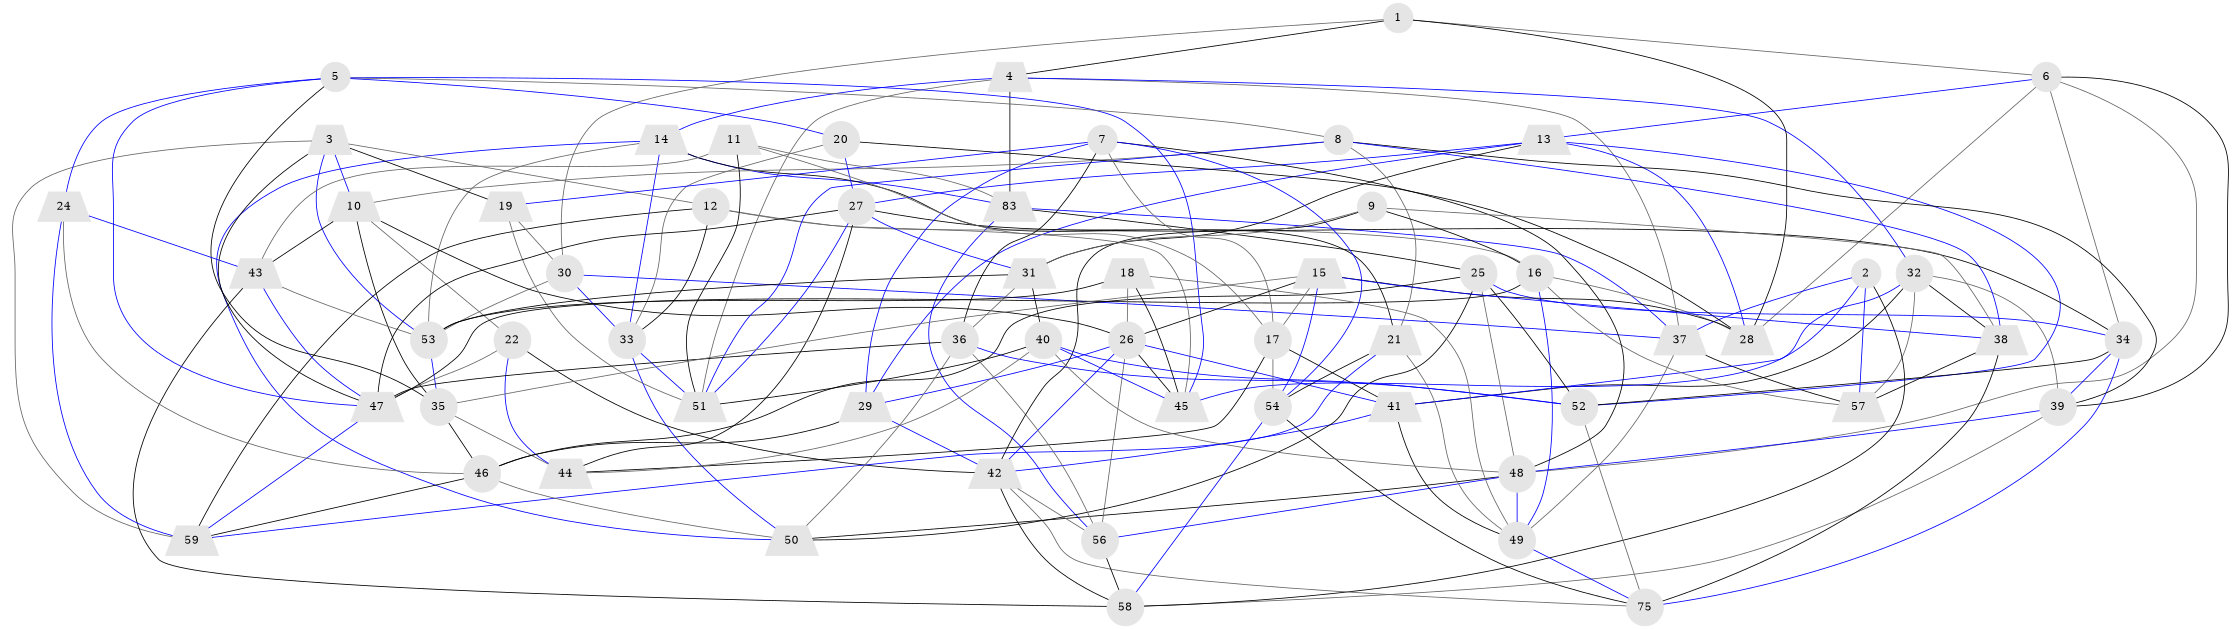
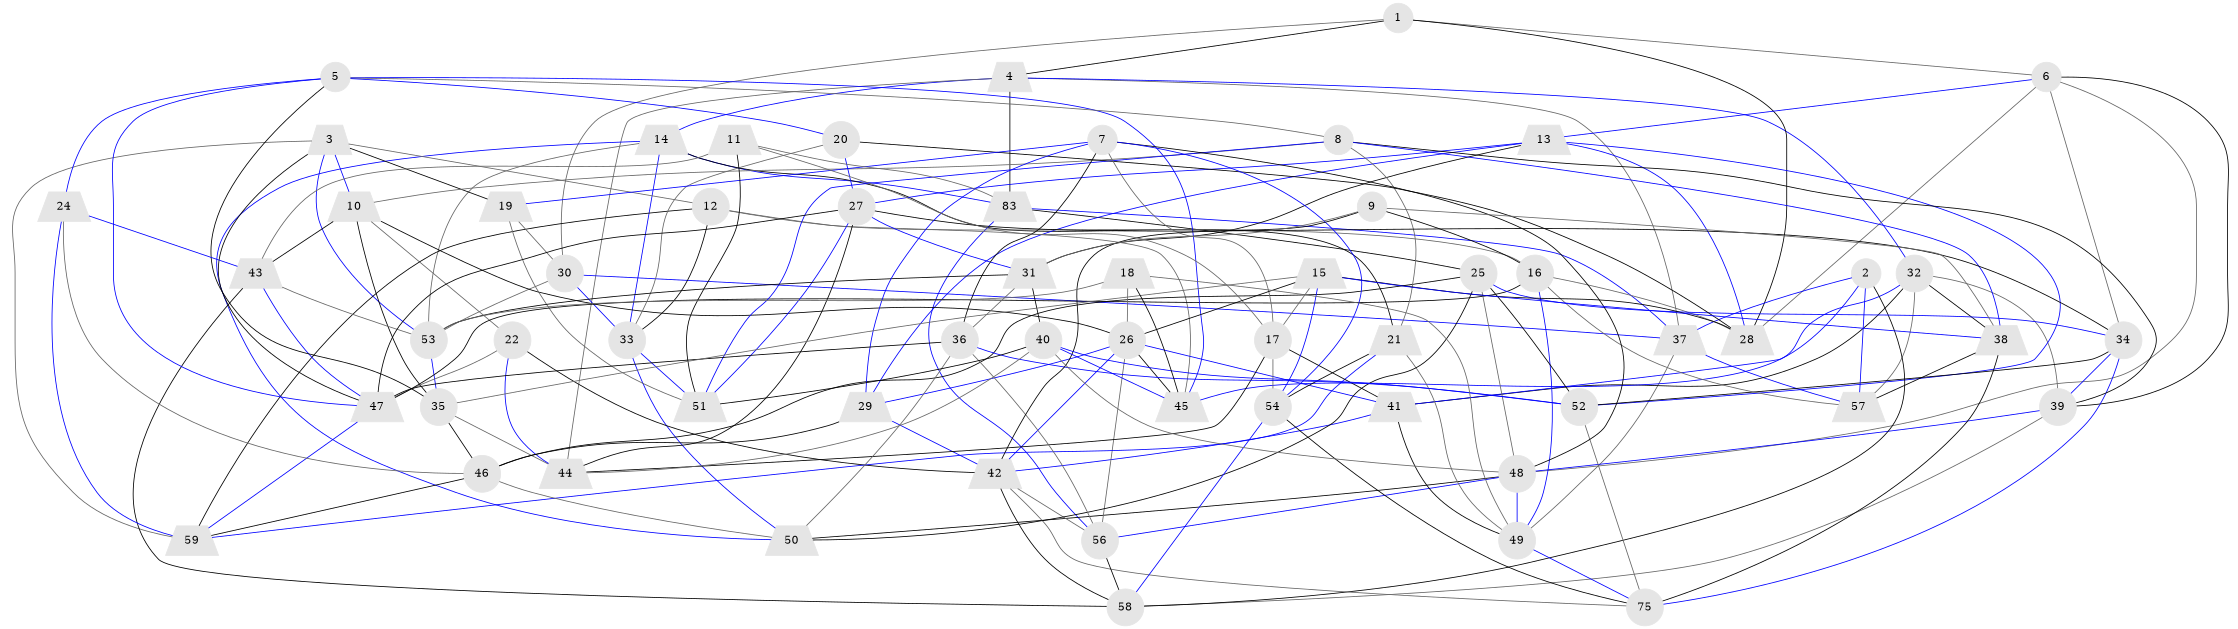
(794, 147) -> (639, 116)
(773, 300) -> (773, 300)
(1772, 381) -> (1772, 381)
